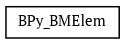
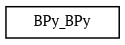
(63, 22) -> (63, 22)
